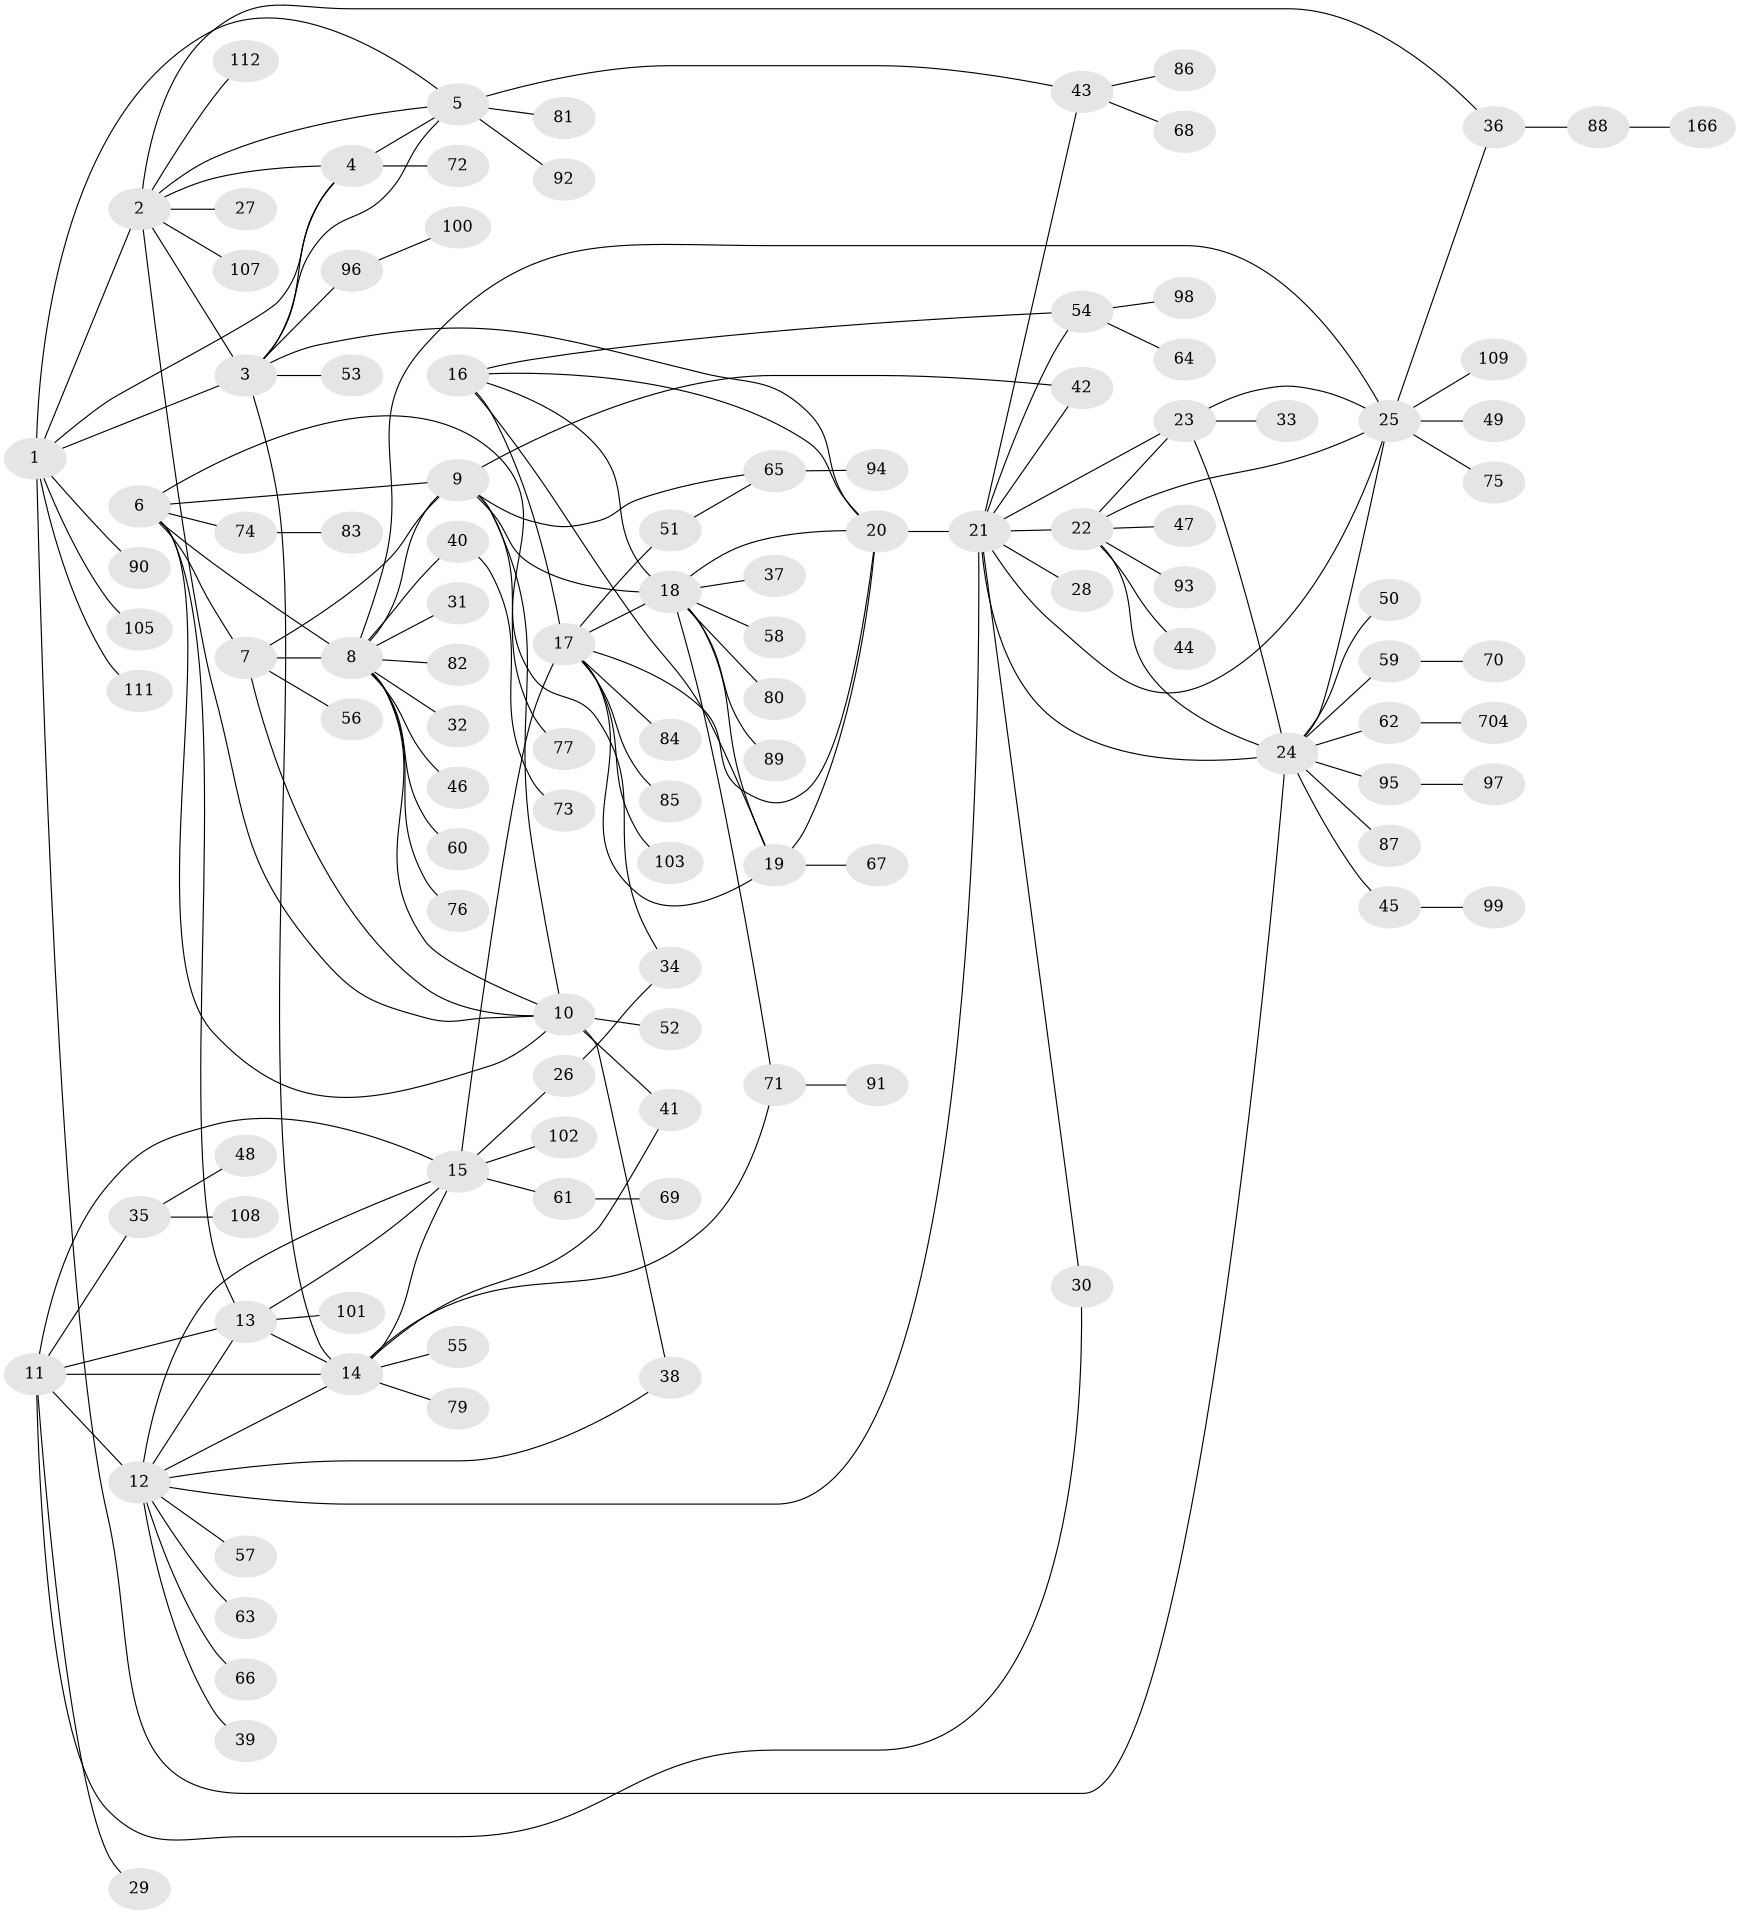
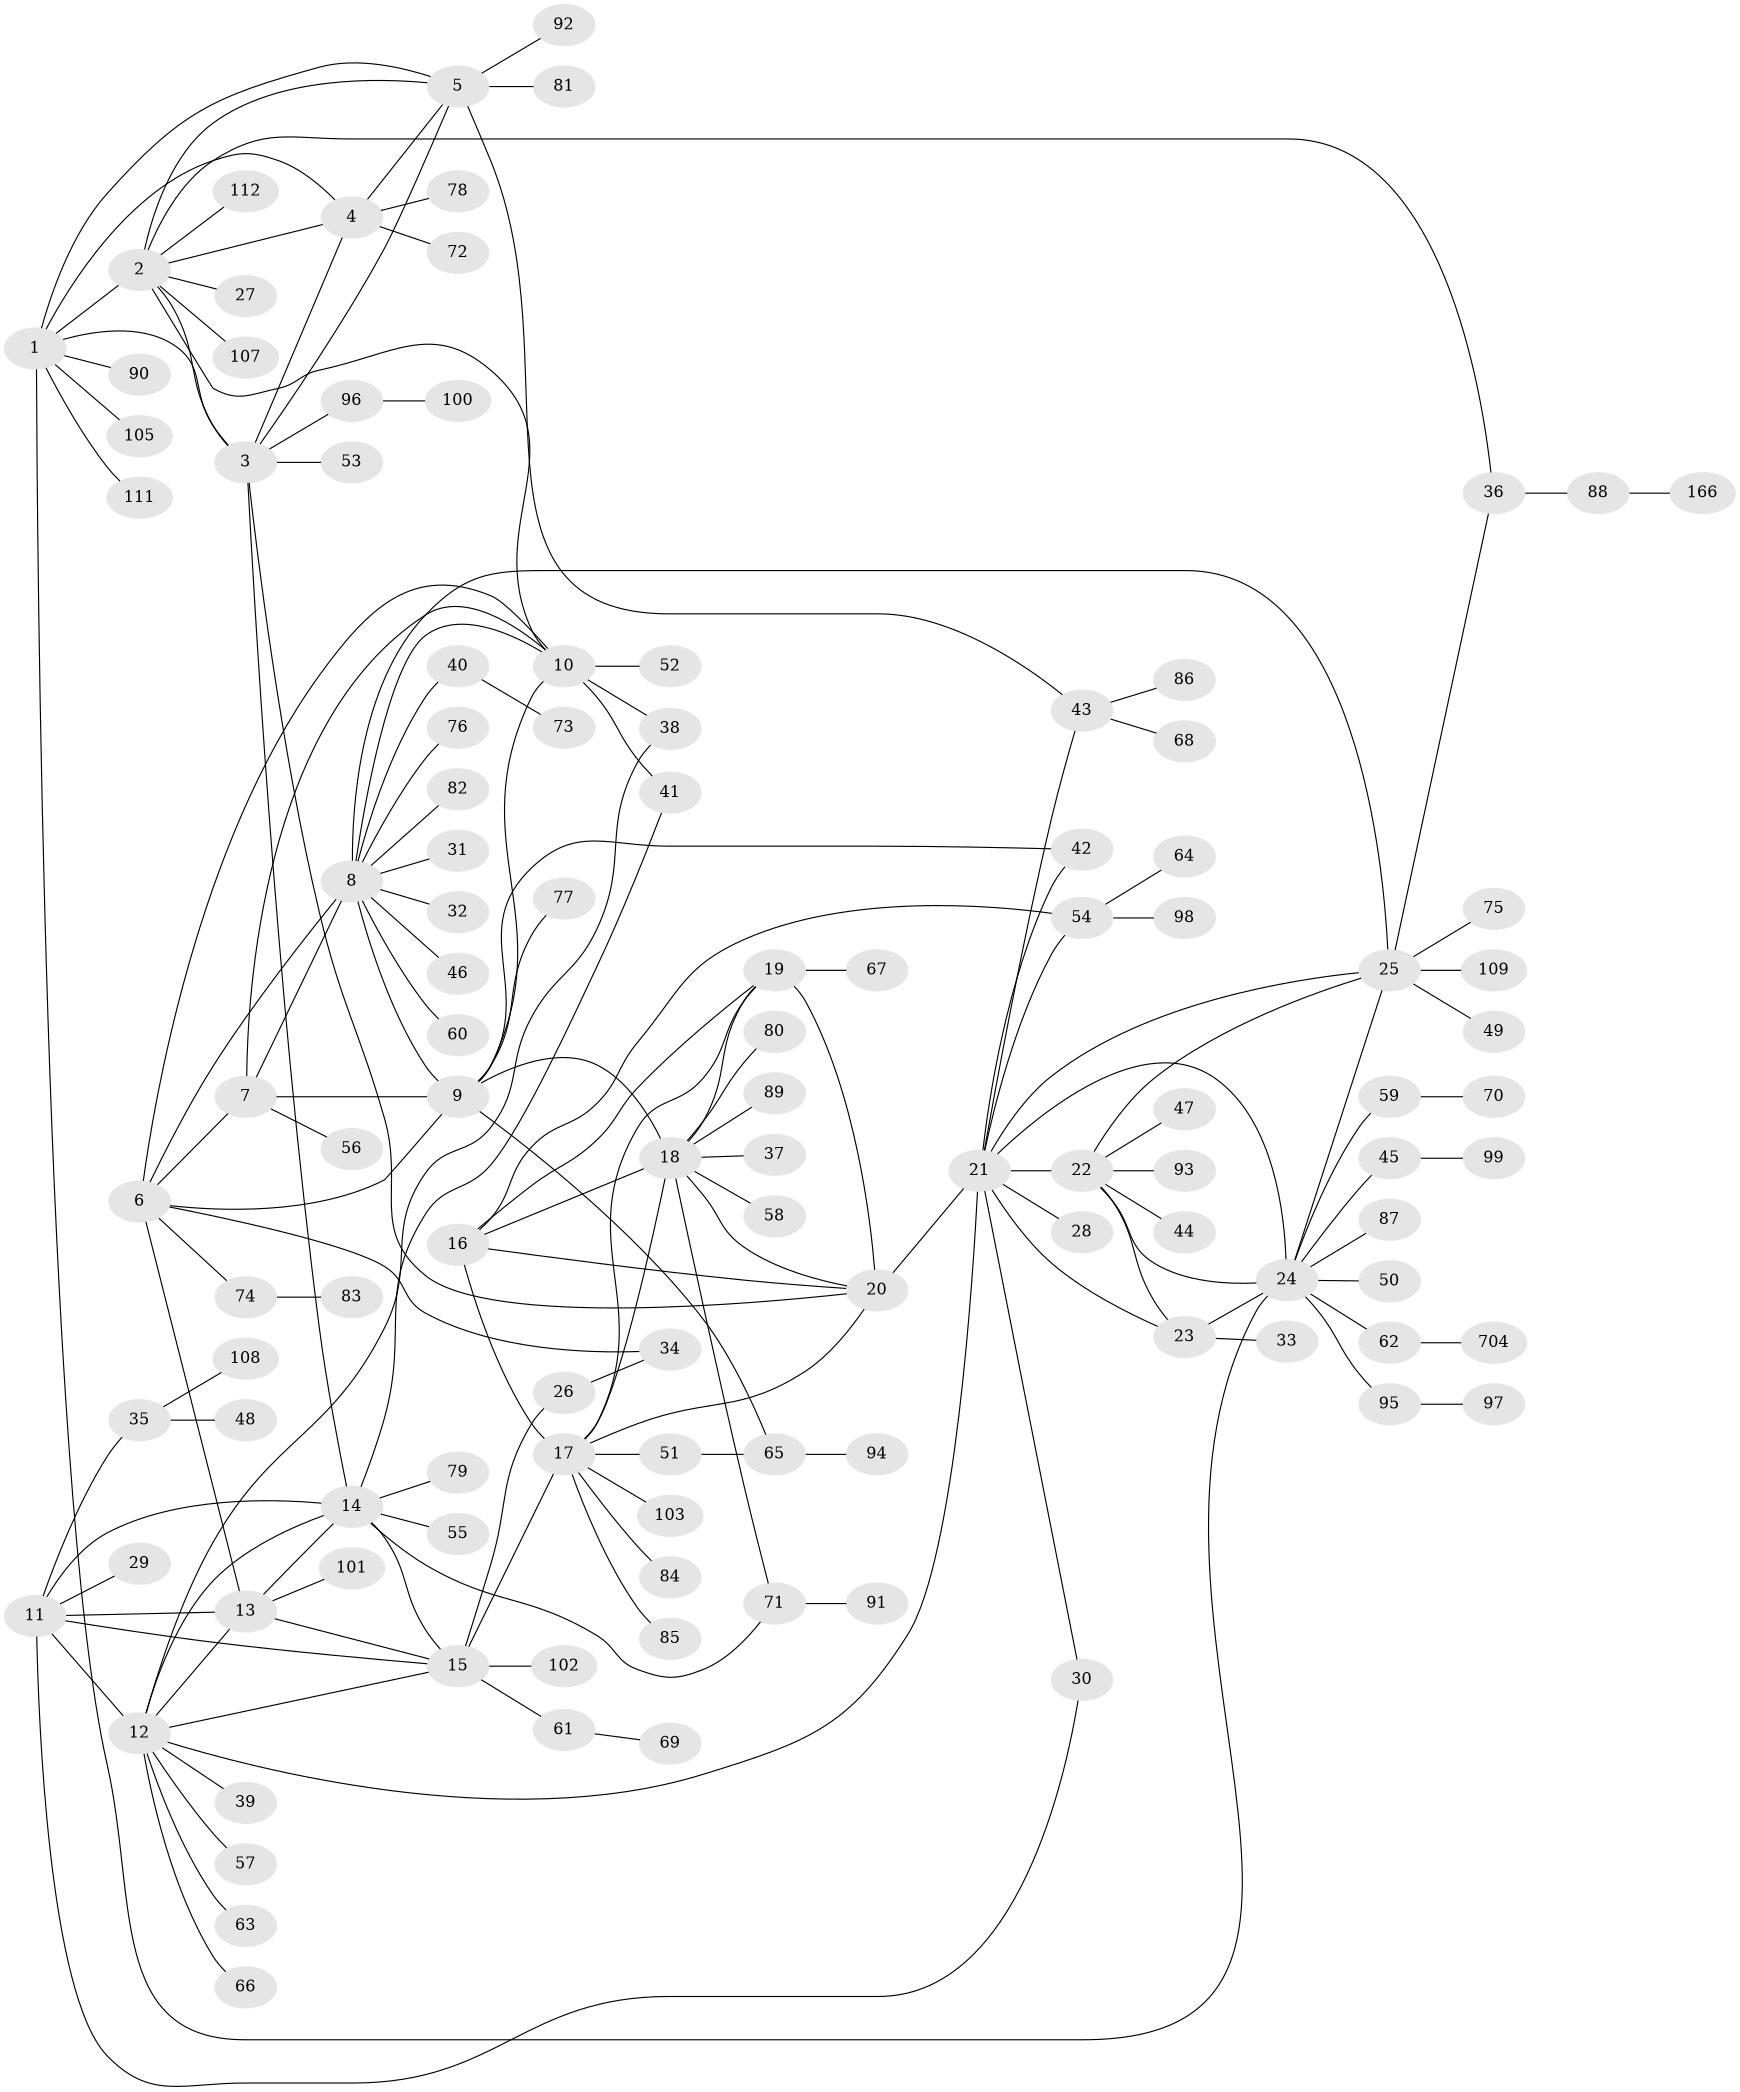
none -> (458, 191)
(1287, 386) -> none
